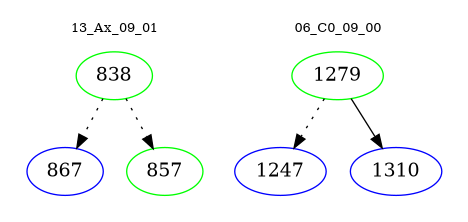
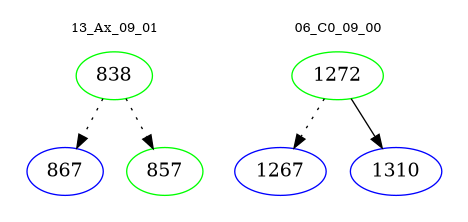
(338, 76) -> (338, 76)
(280, 171) -> (280, 171)
